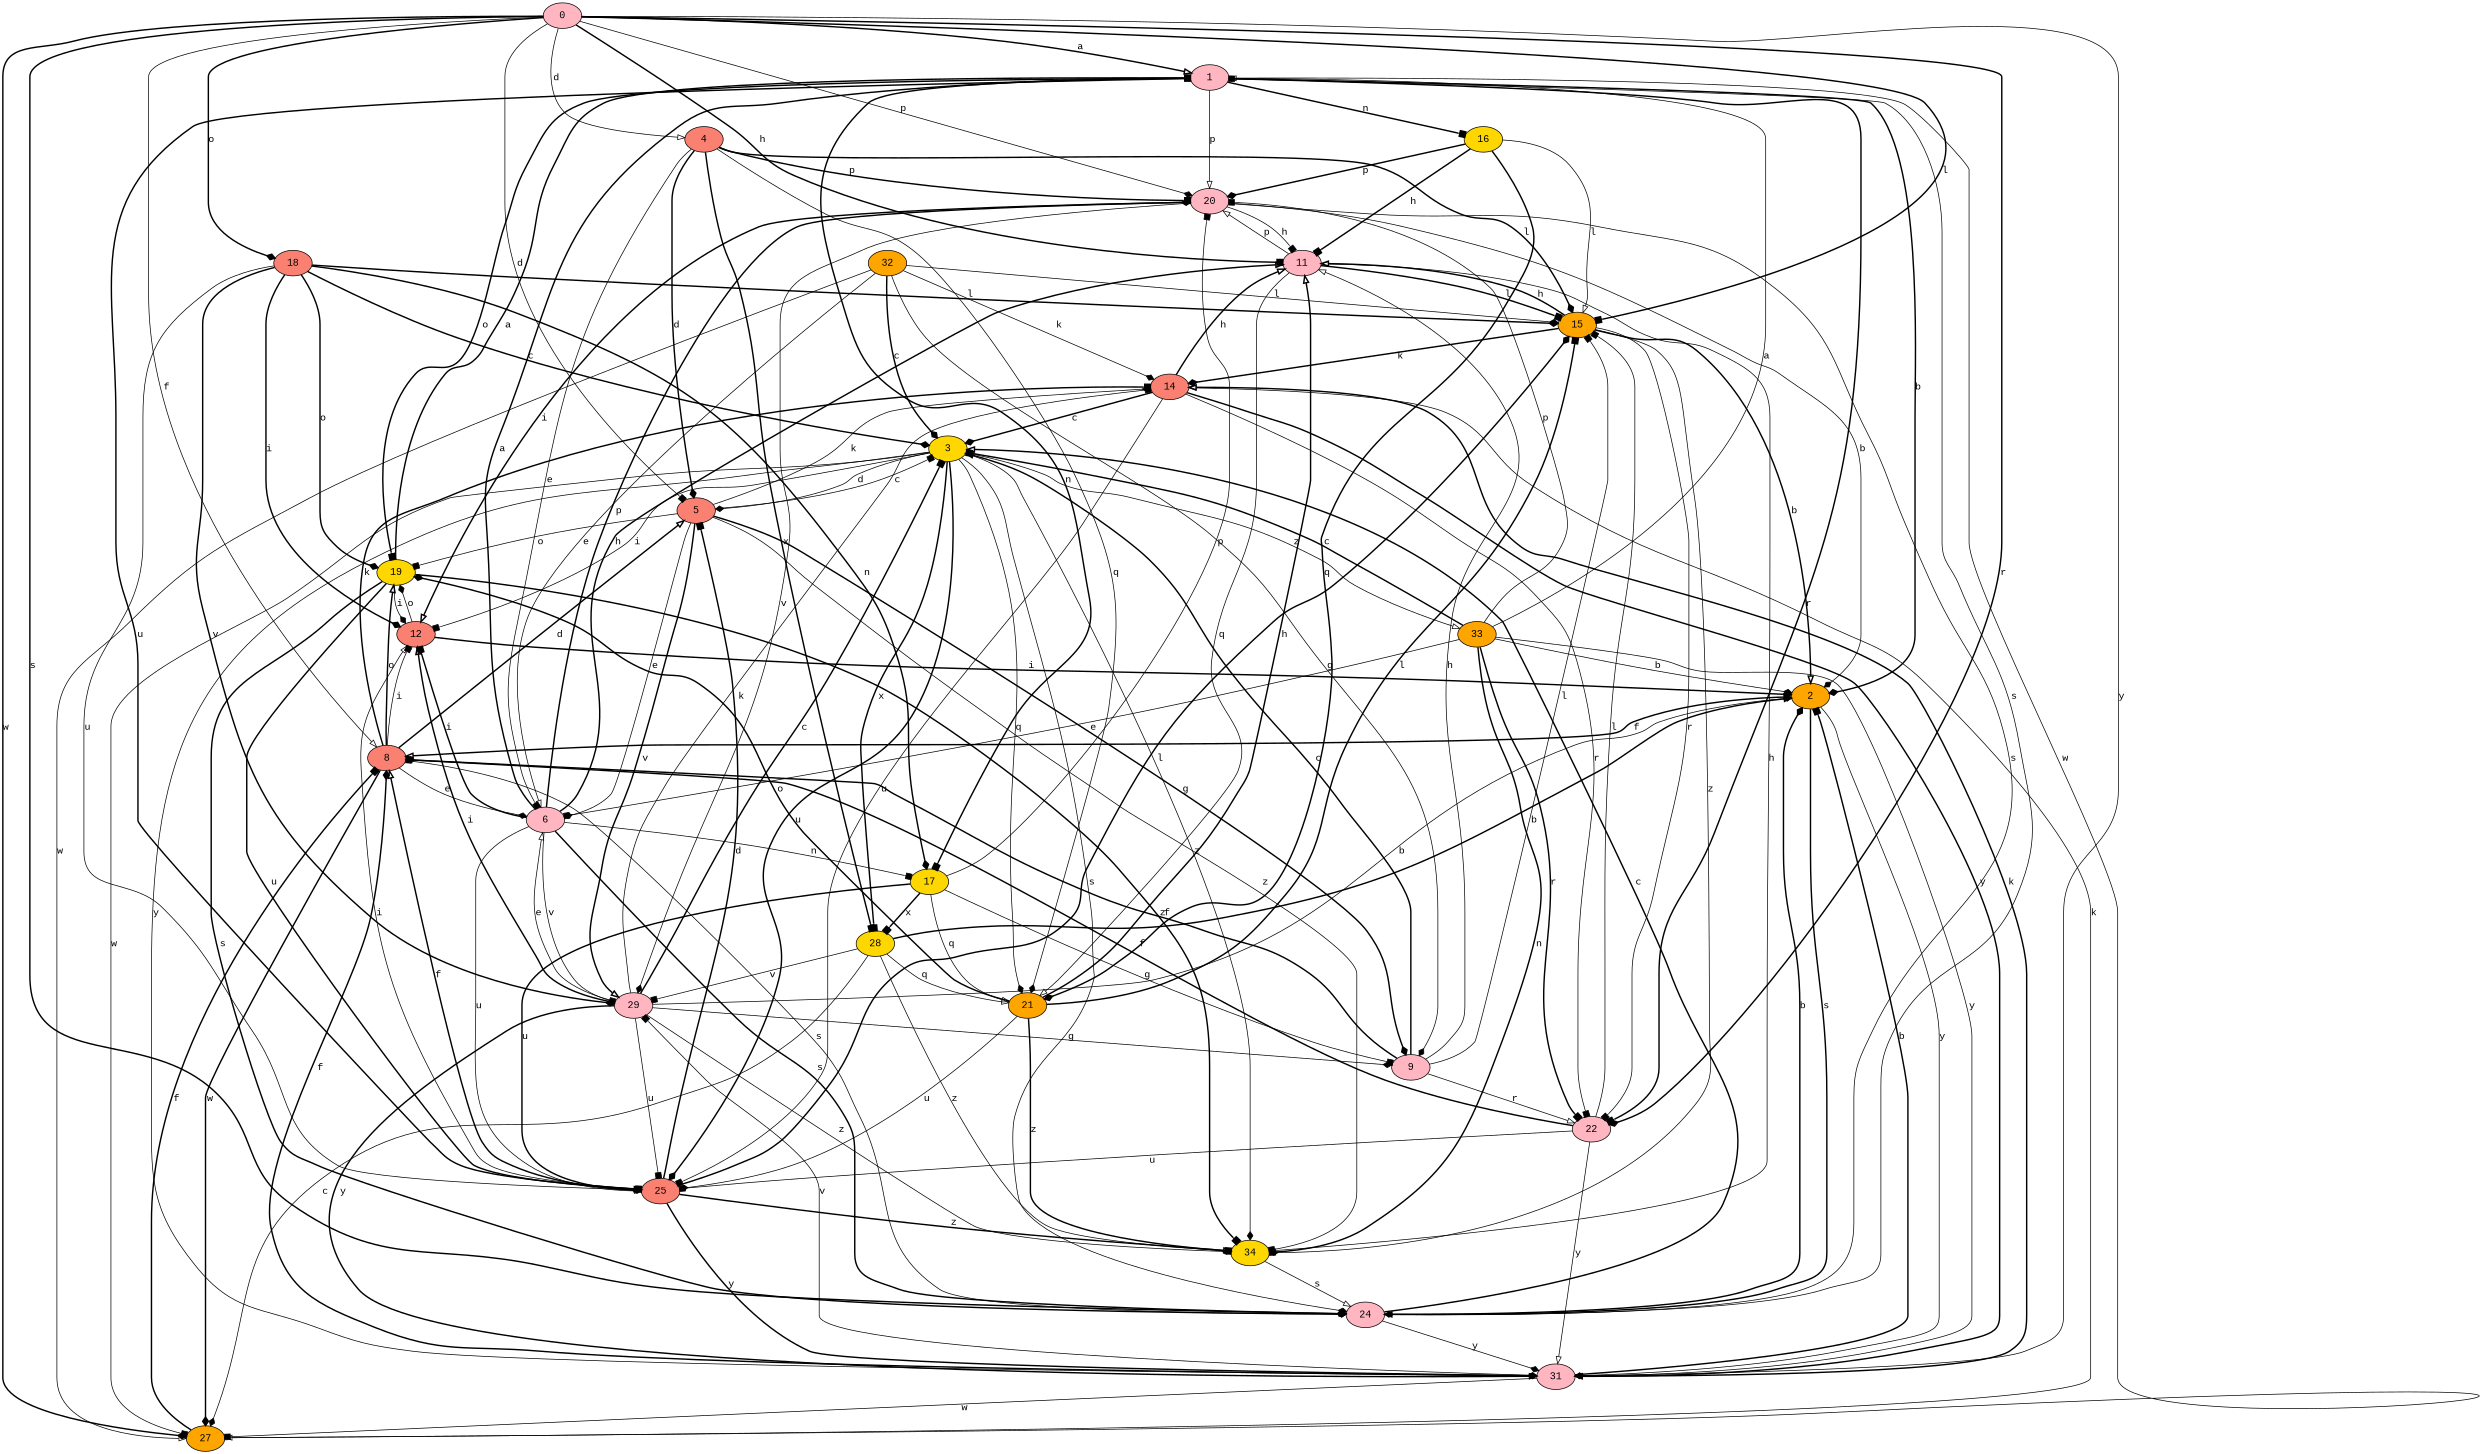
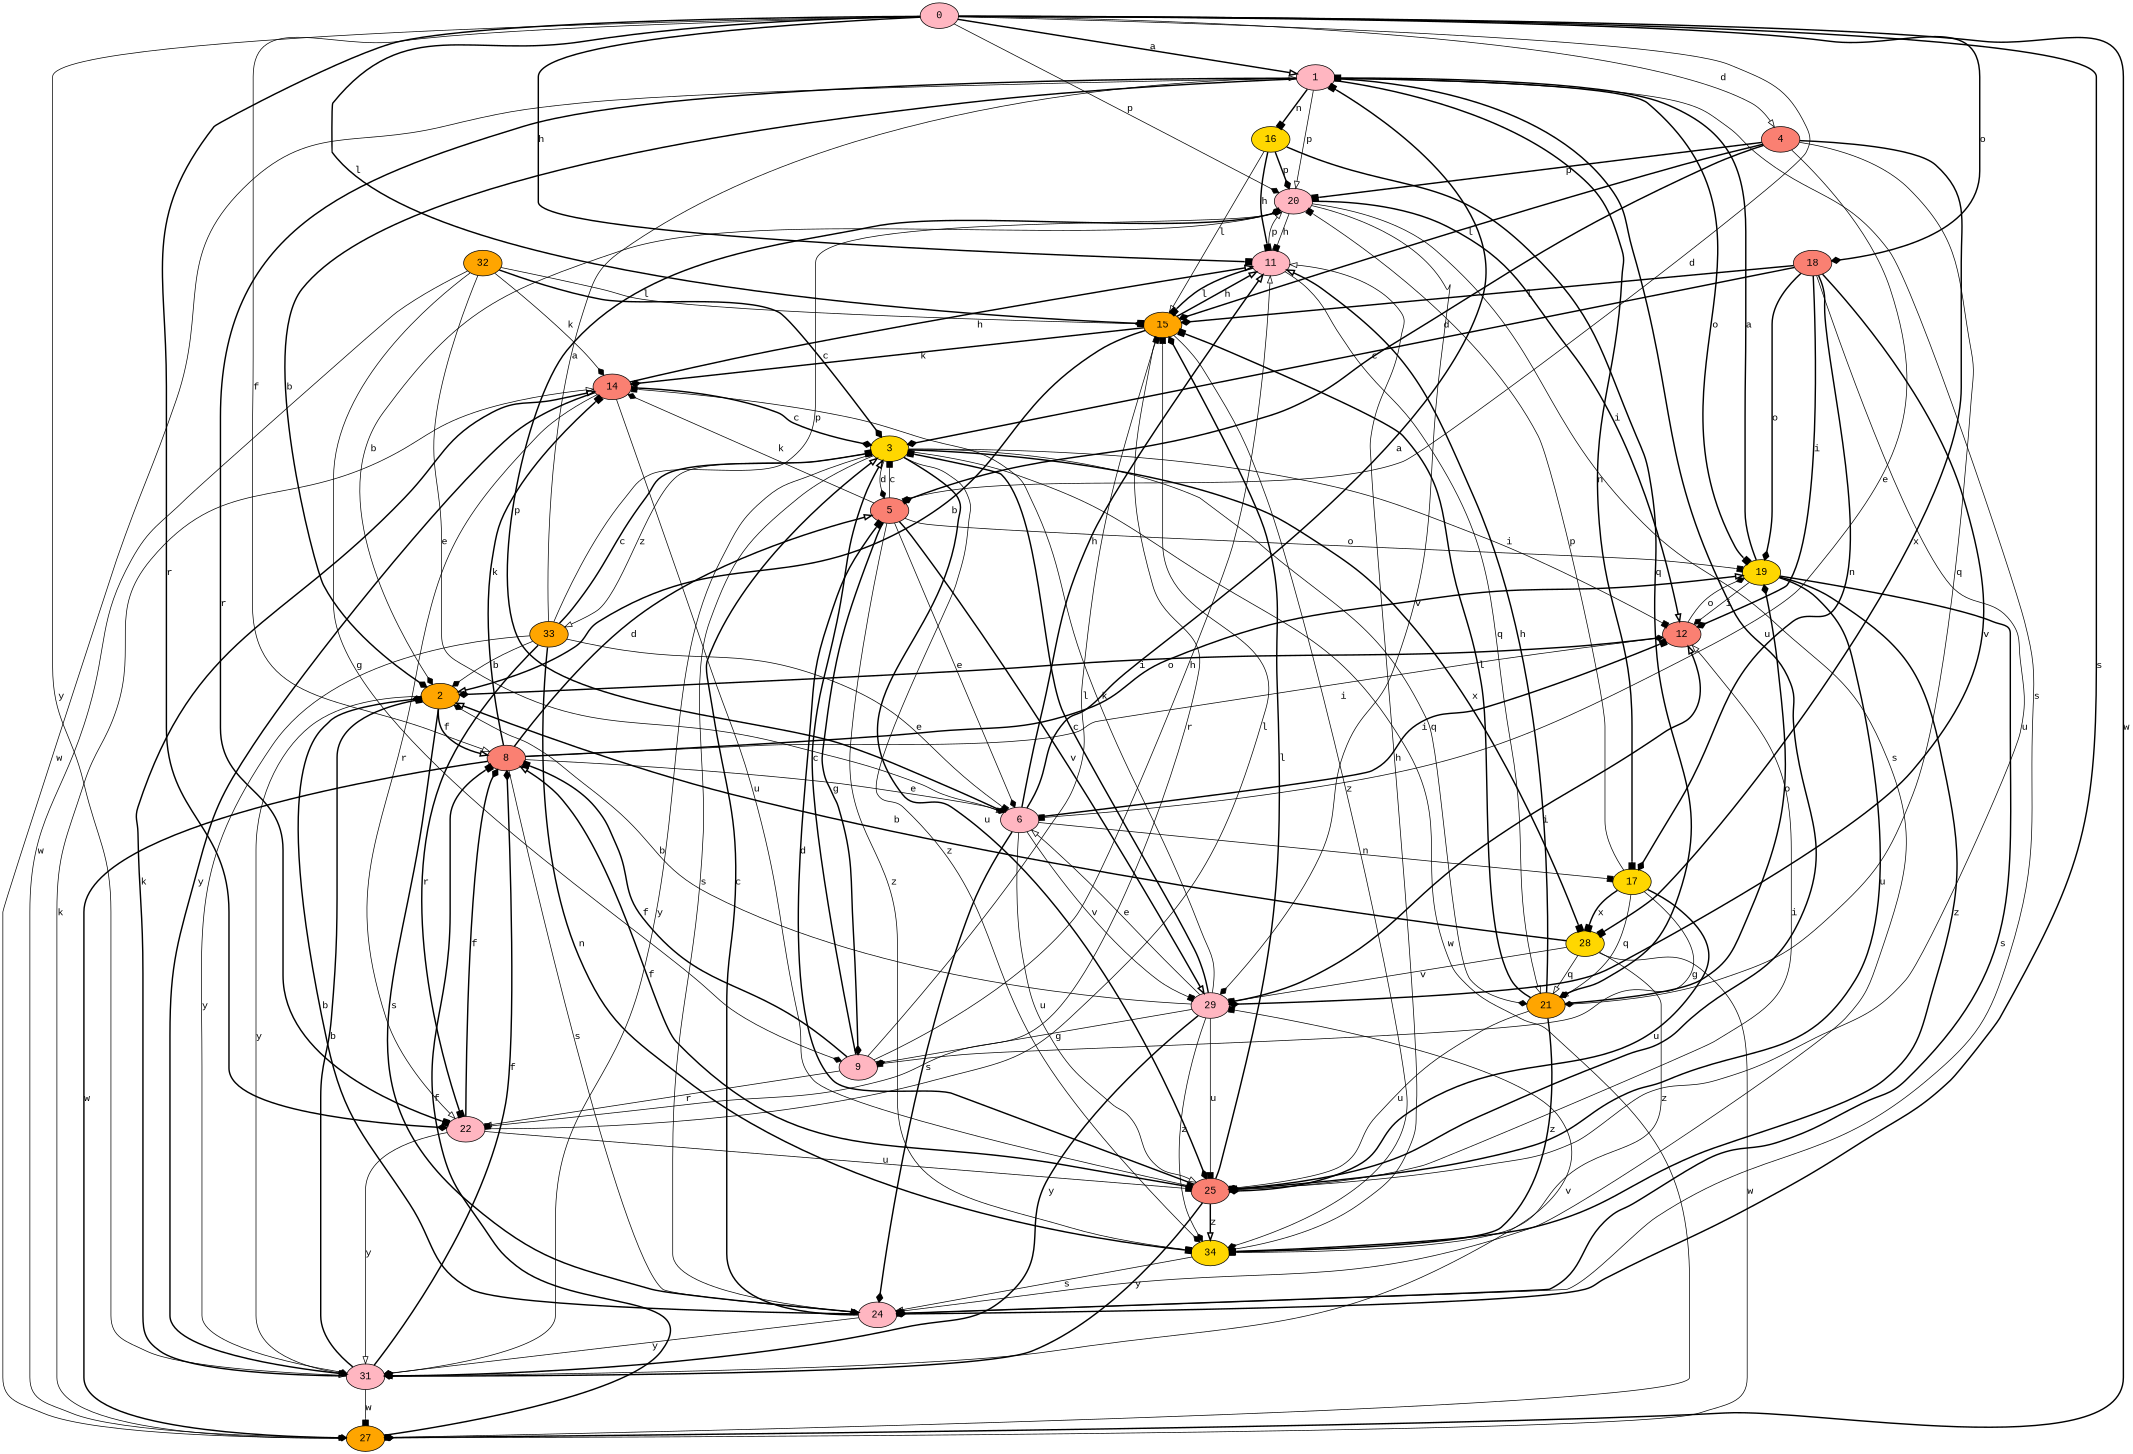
(1561, 625) -> (408, 714)
(2004, 684) -> (2022, 906)
(393, 698) -> (1091, 723)
(325, 1191) -> (1750, 1191)
